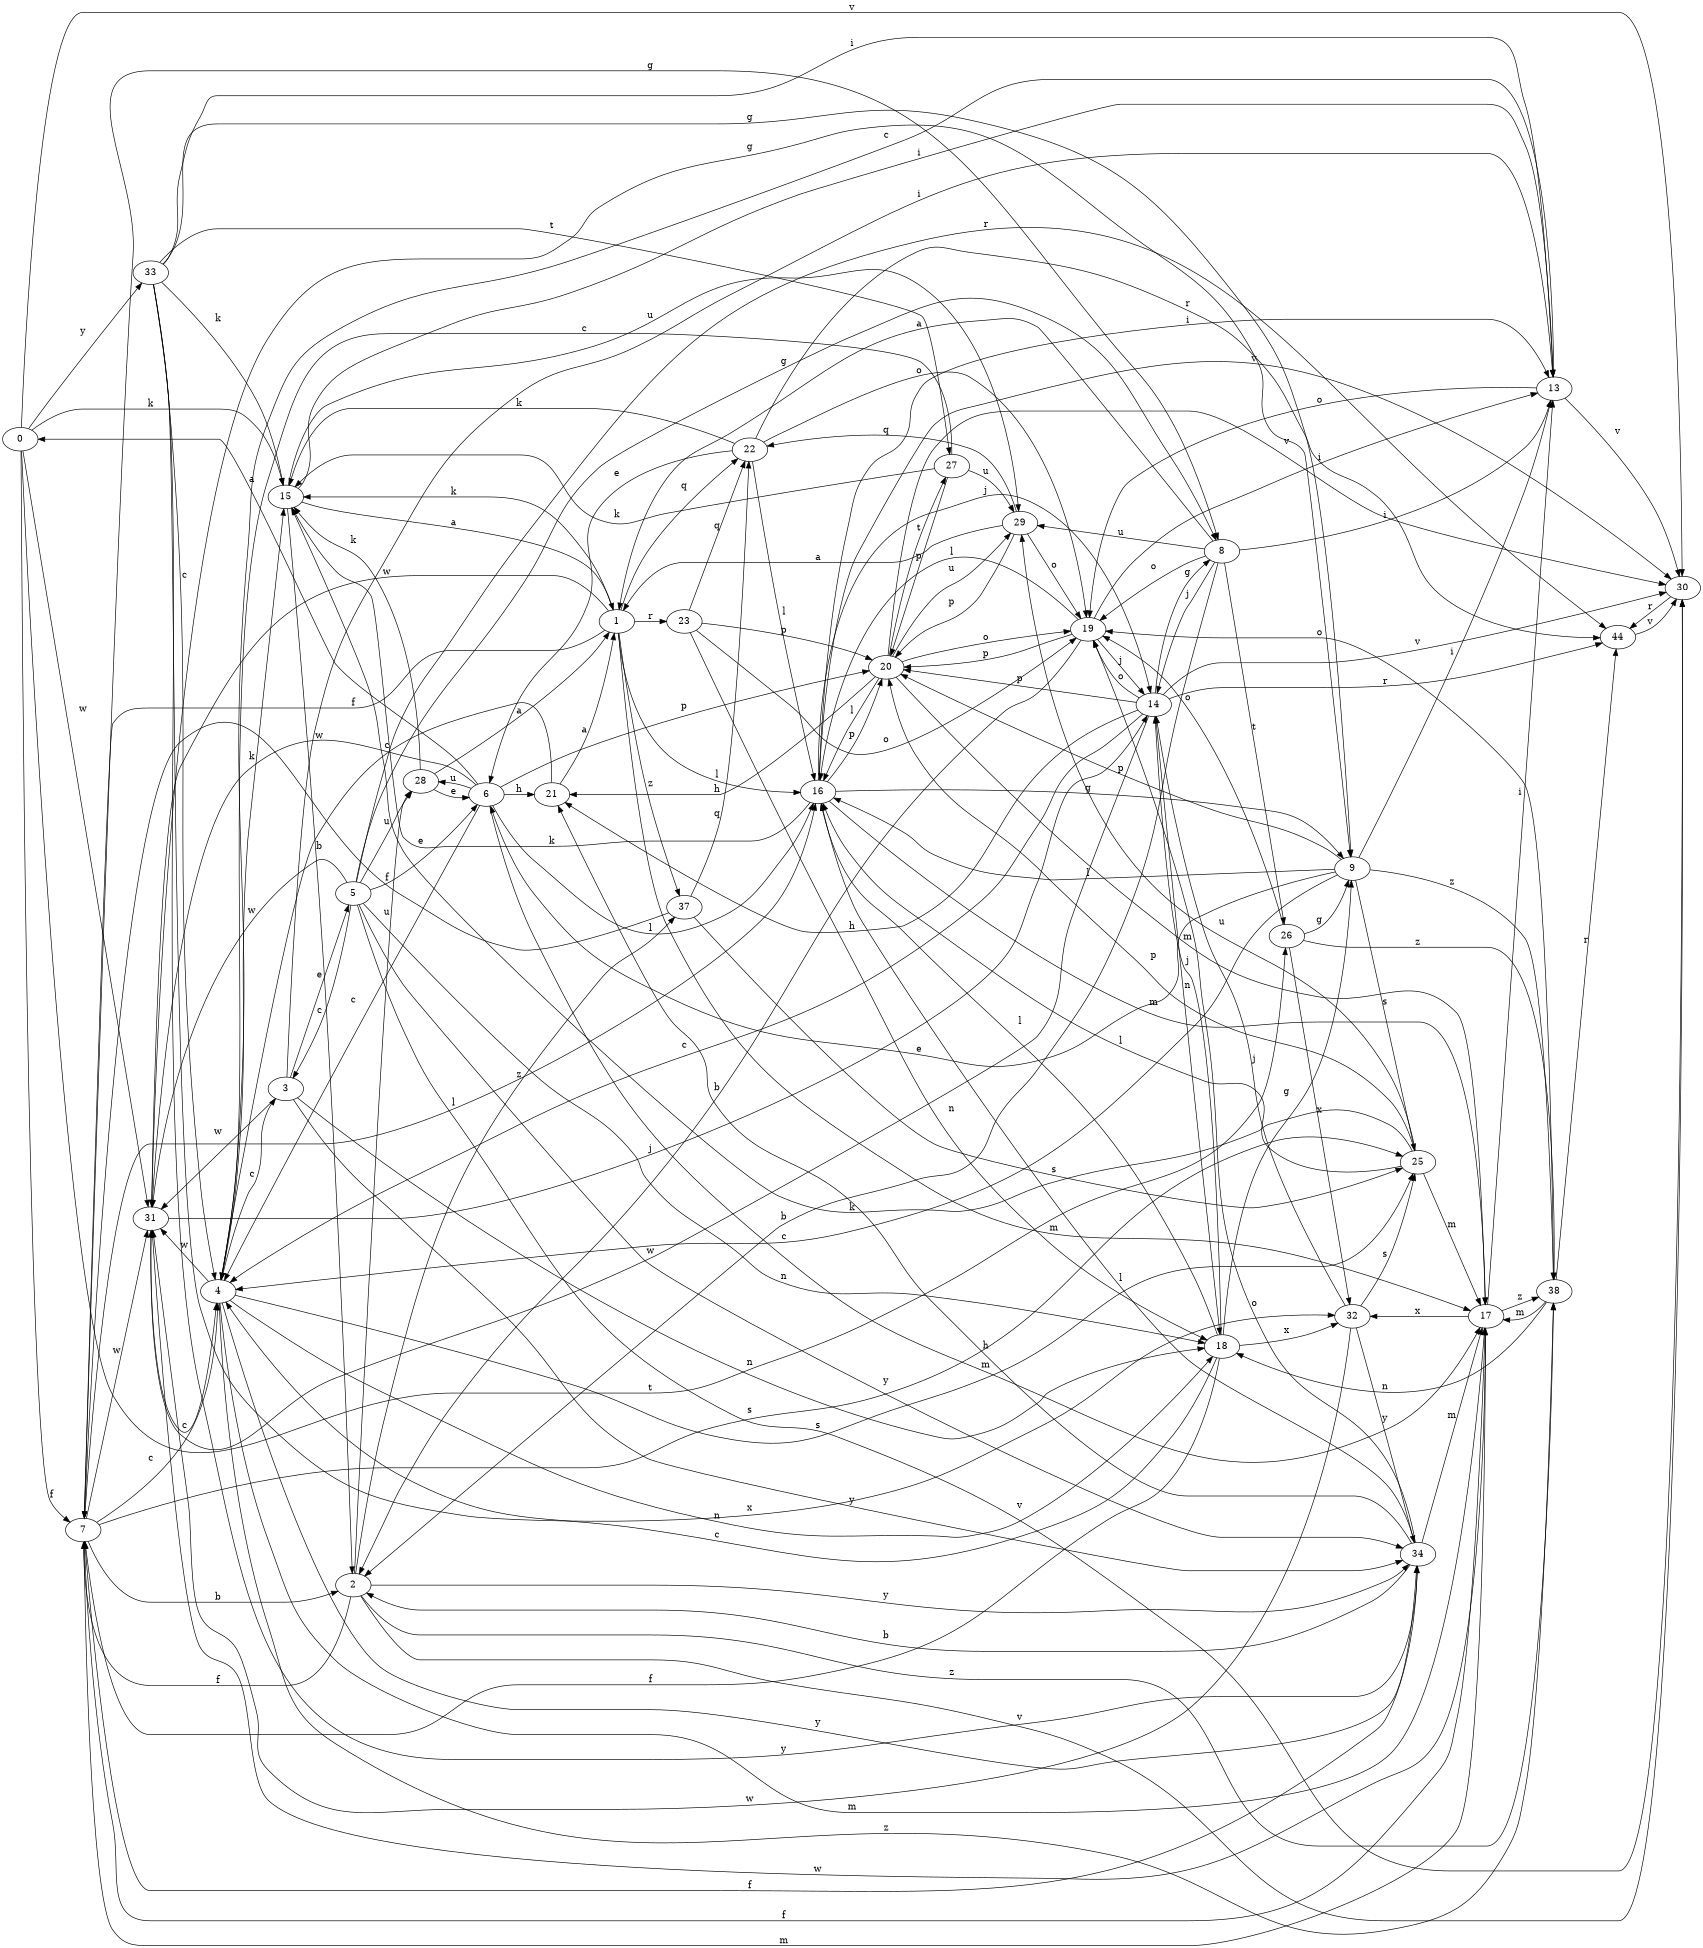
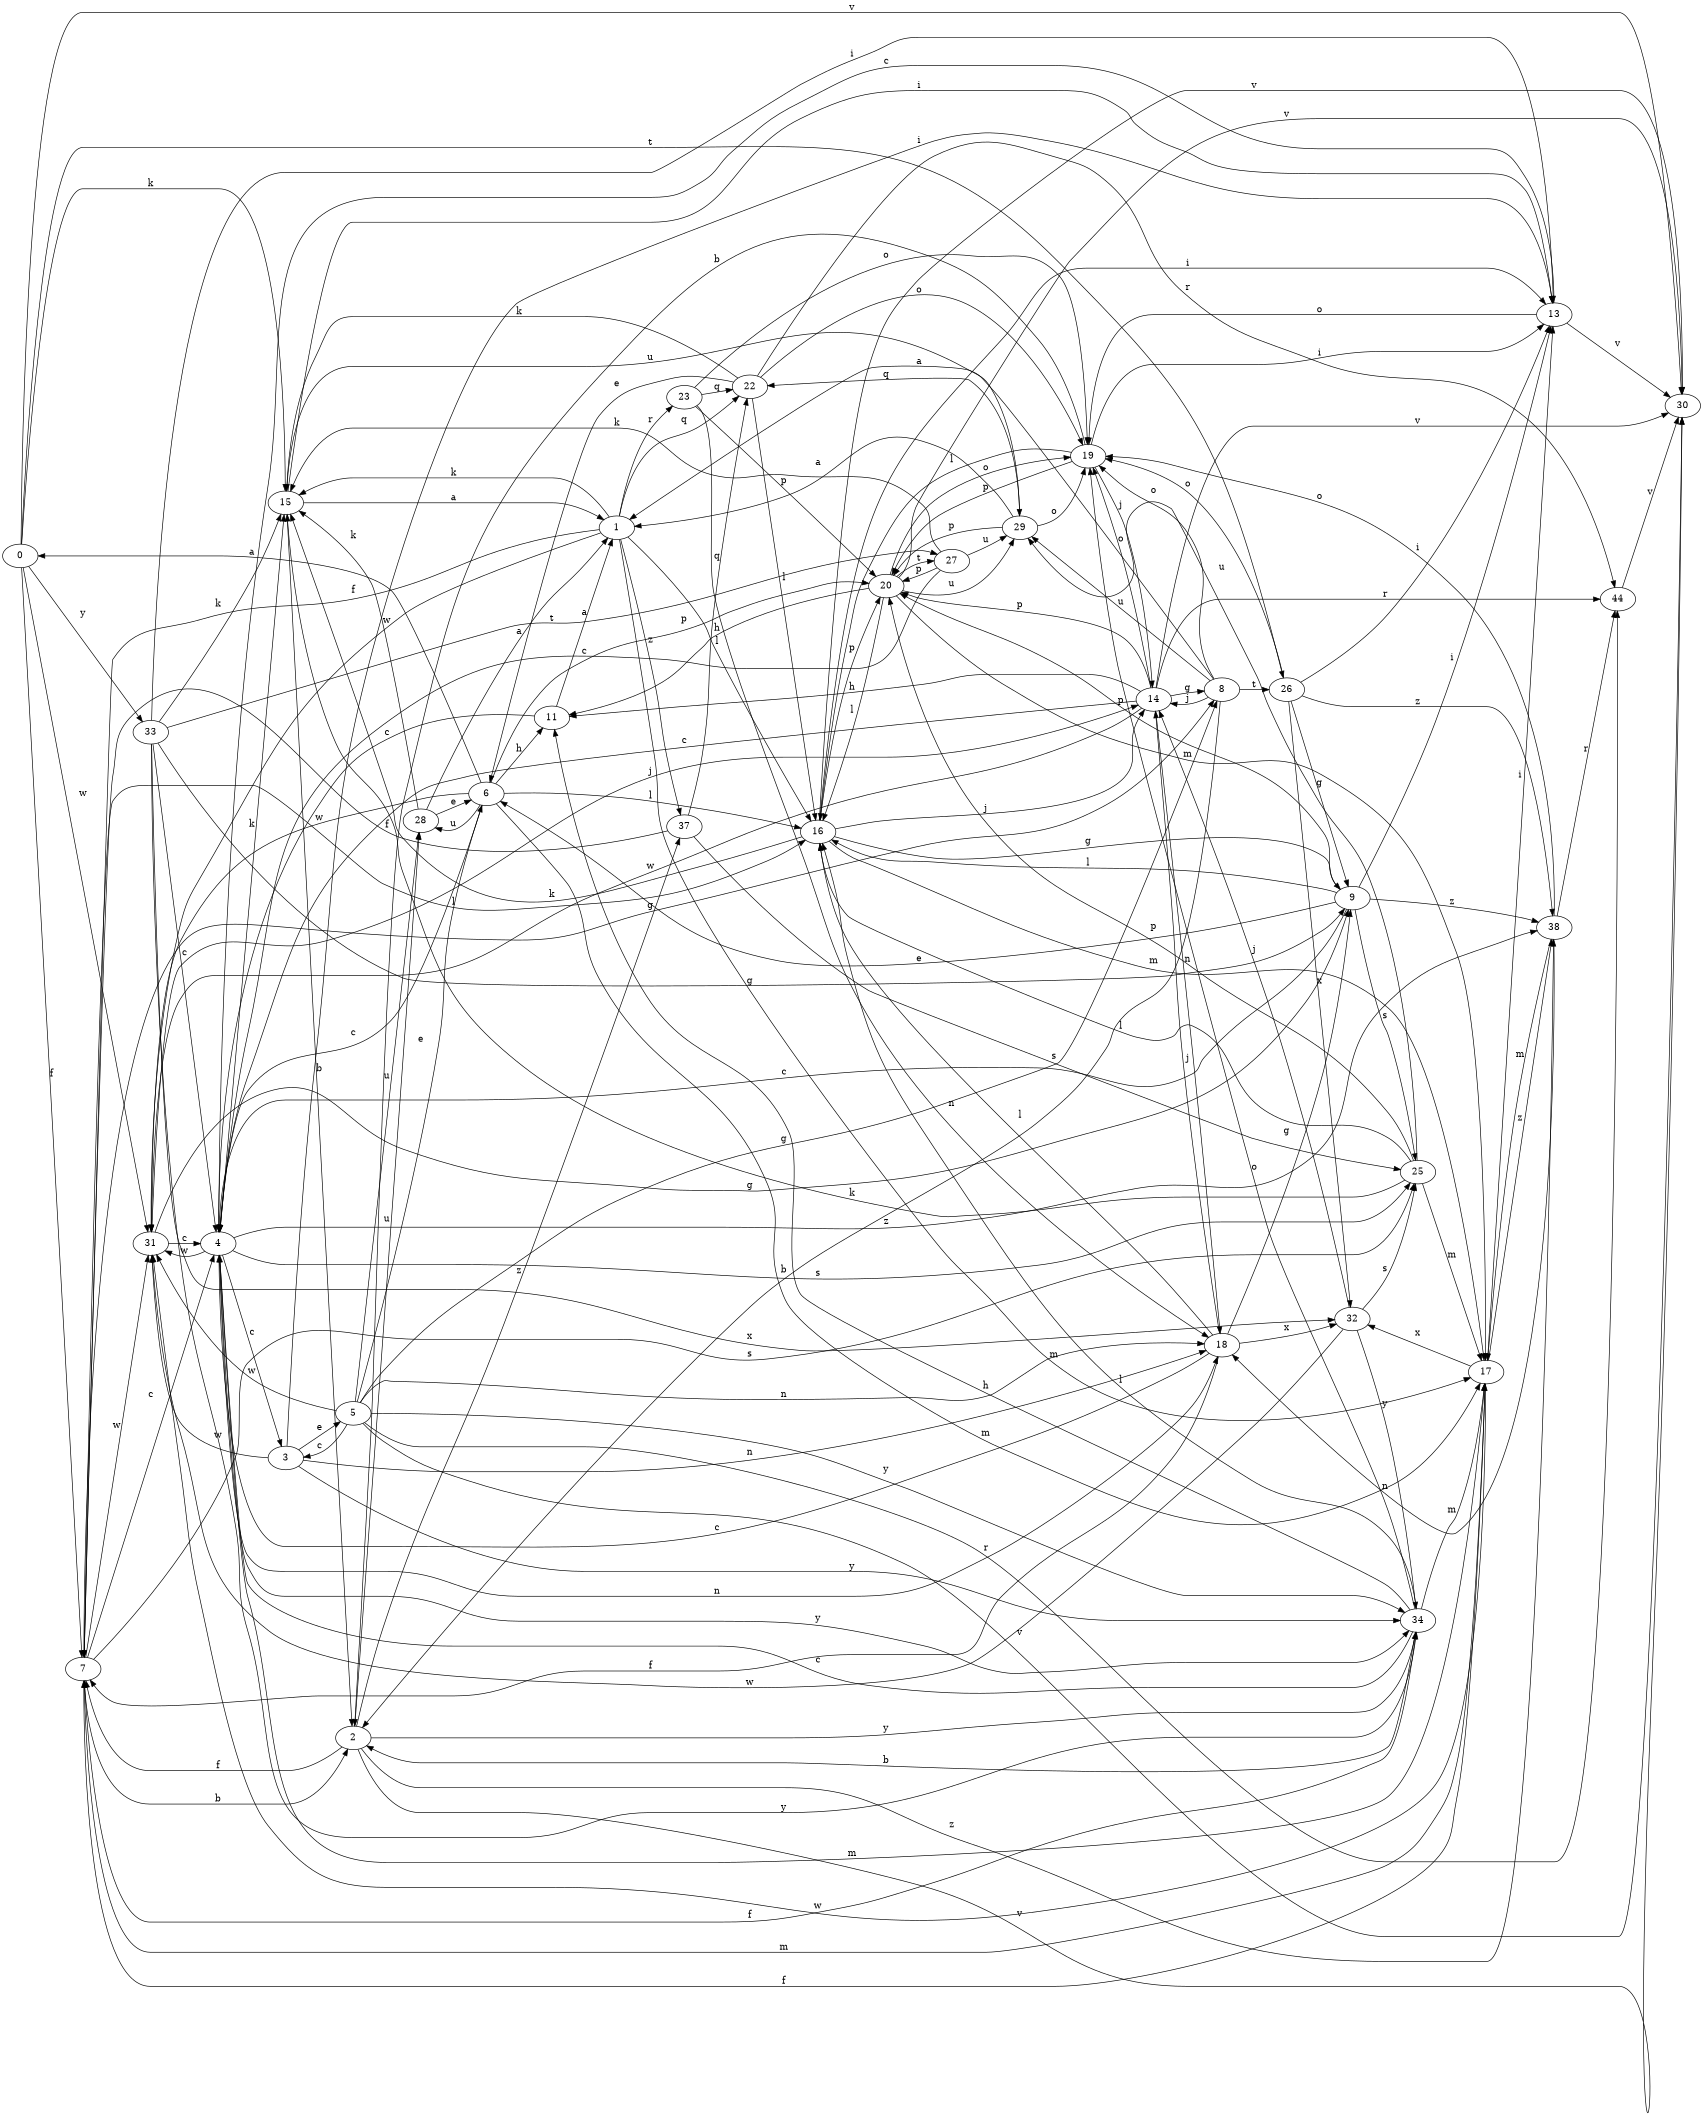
(1413, 511) -> (1451, 527)
(1653, 611) -> none
(552, 795) -> (552, 718)
none -> (677, 1646)
